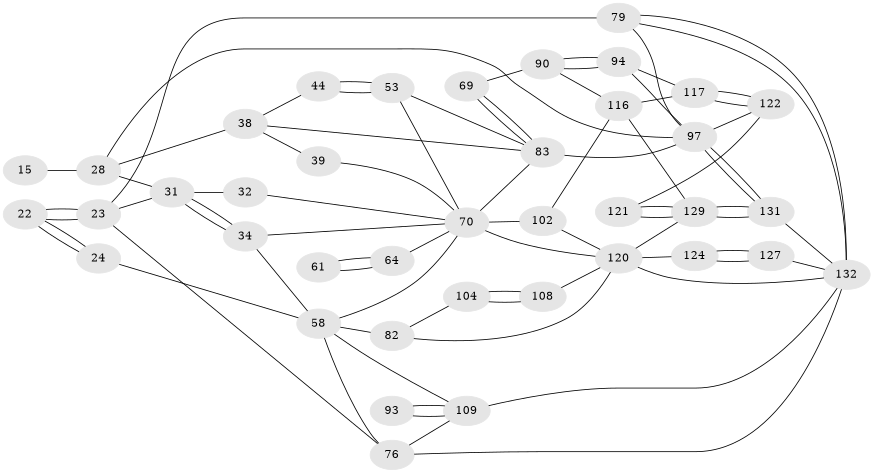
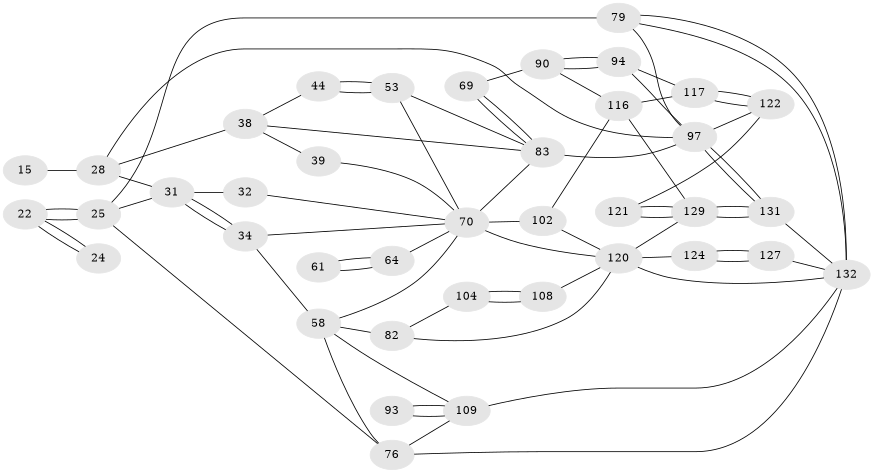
(99, 214) -> (99, 214)
(209, 291) -> none
